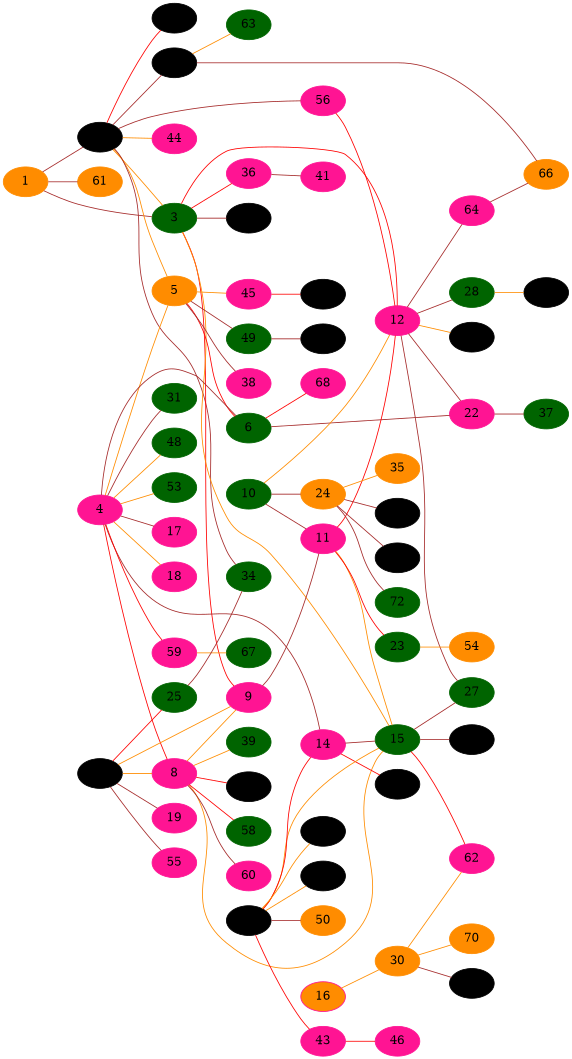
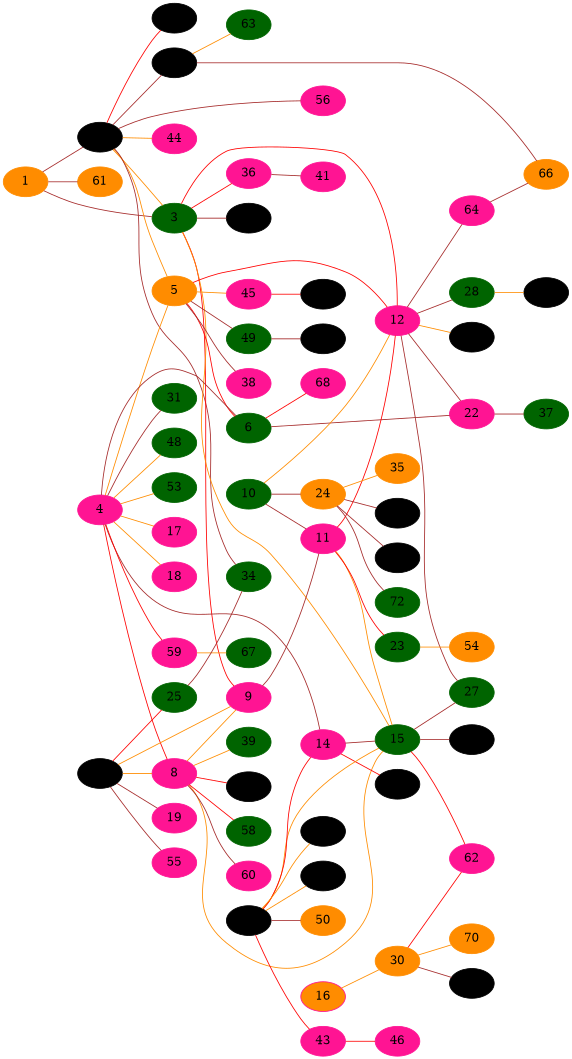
(375, 206) -> (296, 261)
(137, 521) -> (137, 521)
(435, 910) -> (435, 910)
